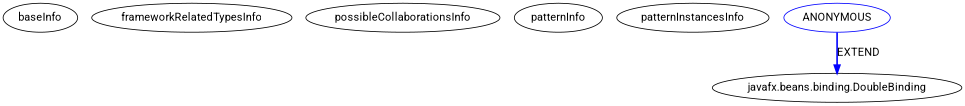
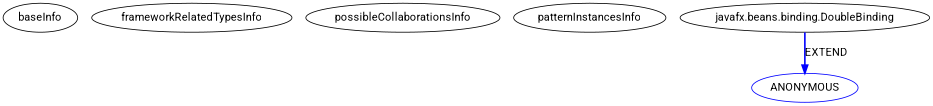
(558, 18) -> none
(837, 49) -> (805, 49)
